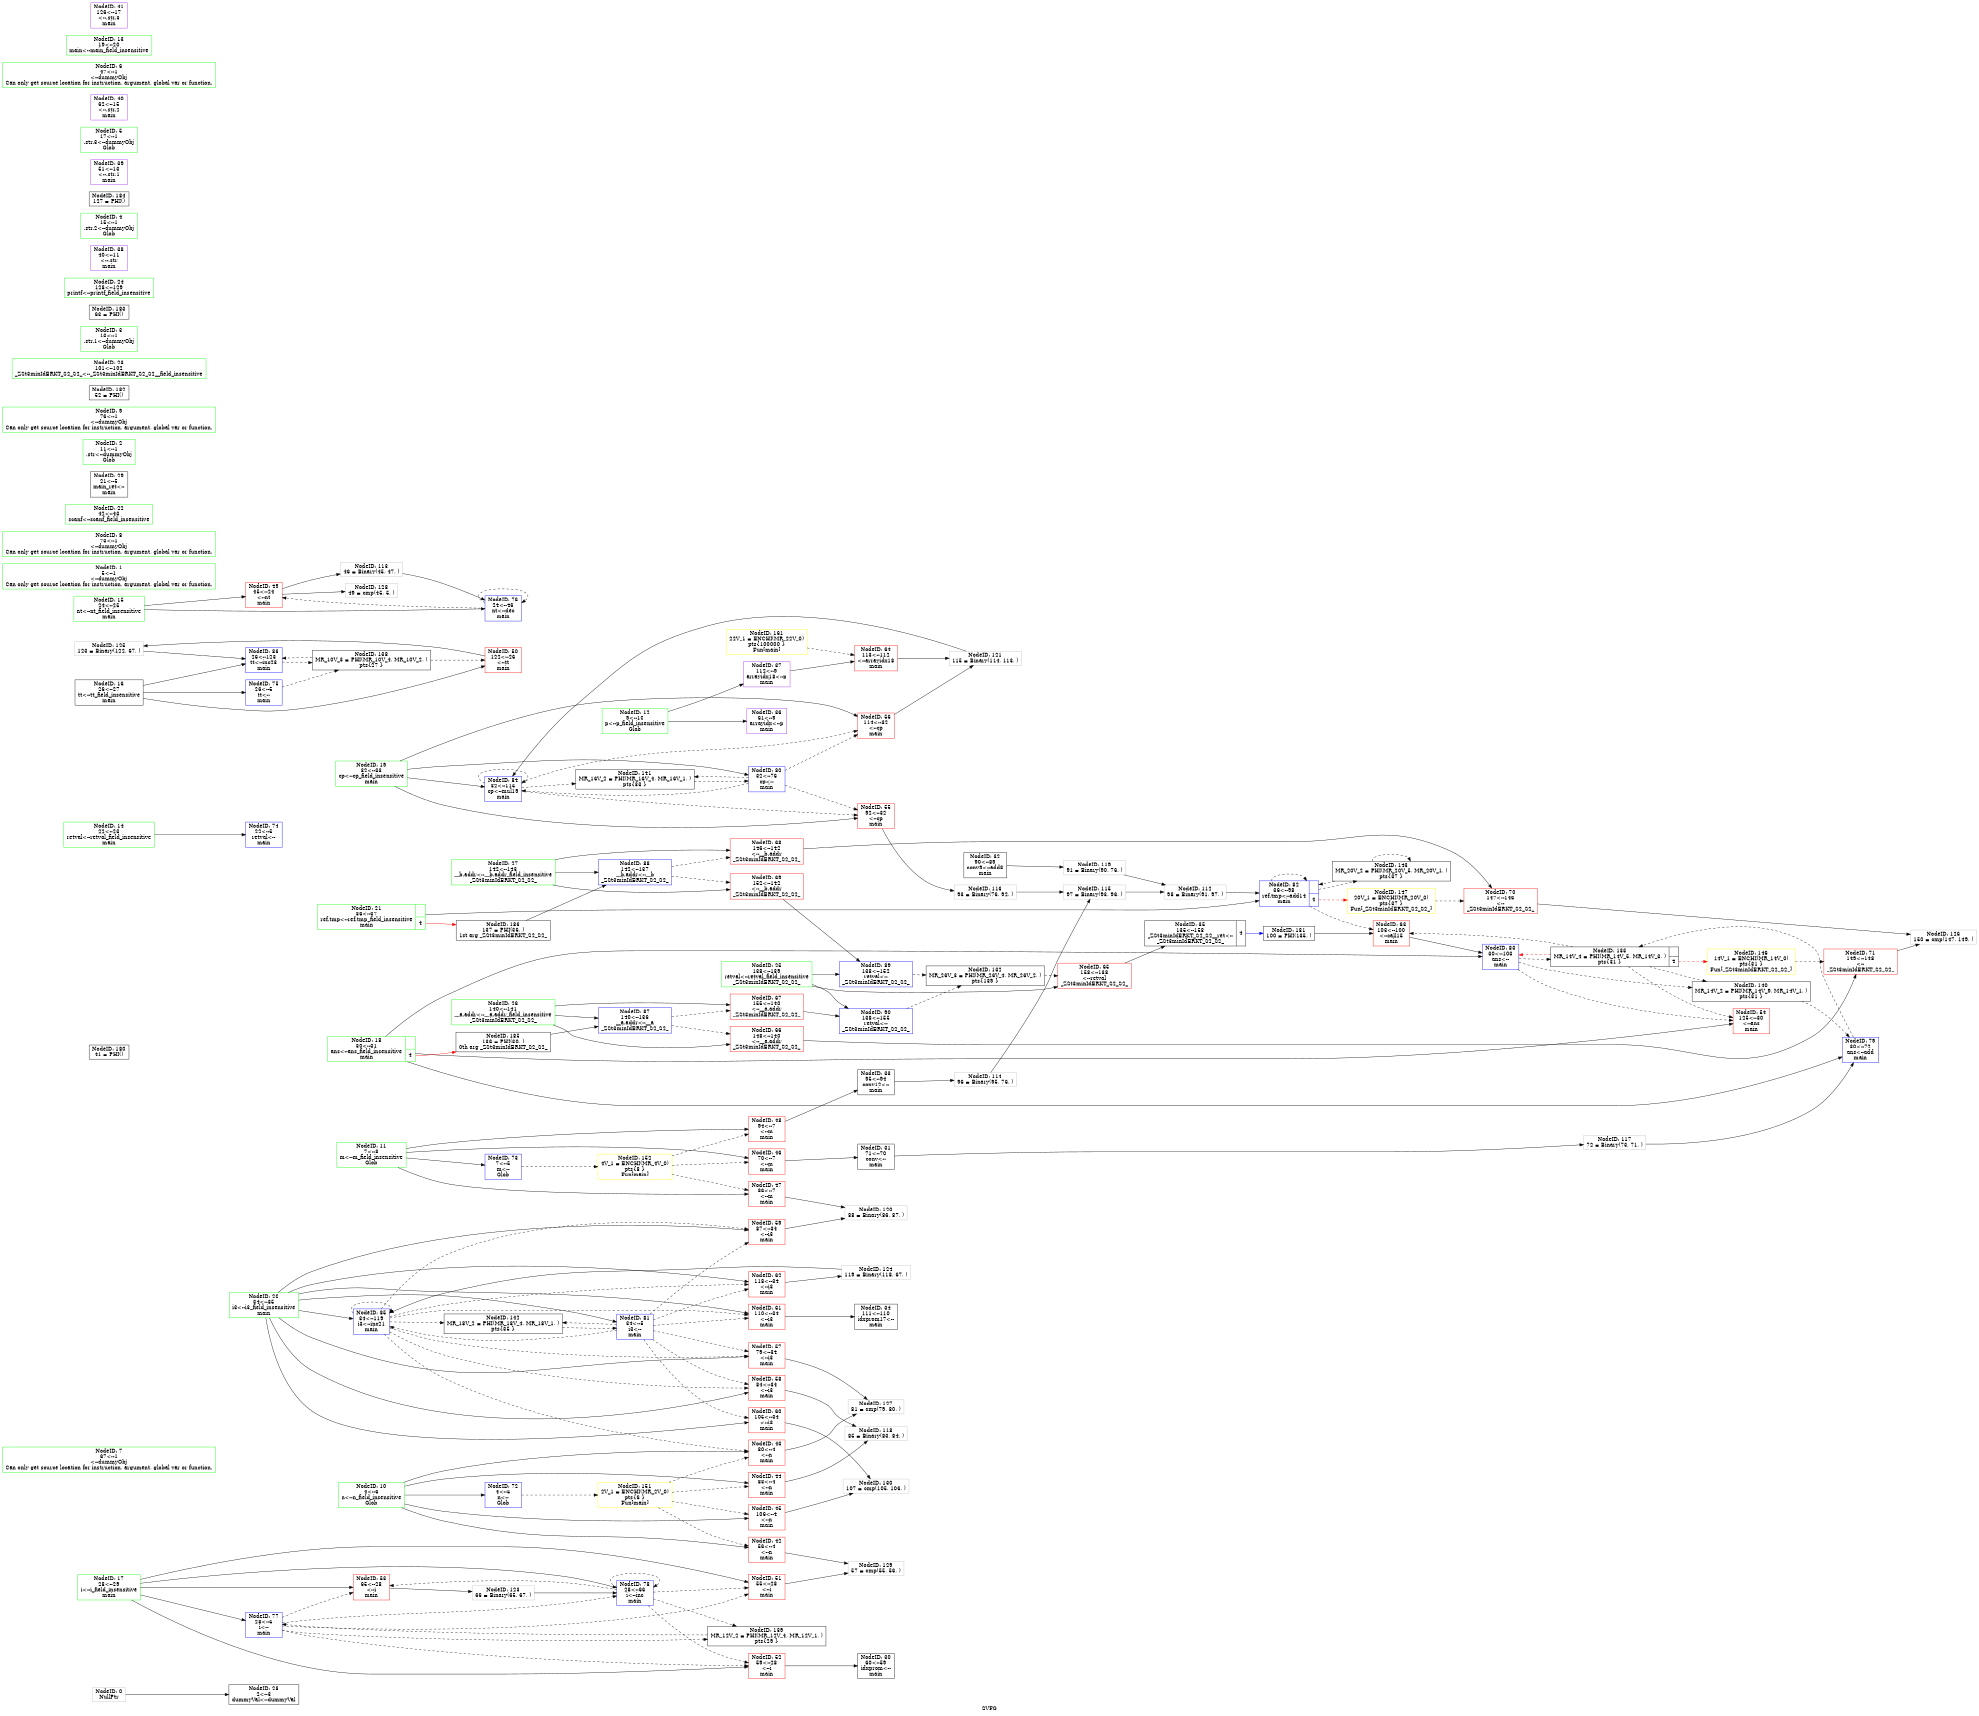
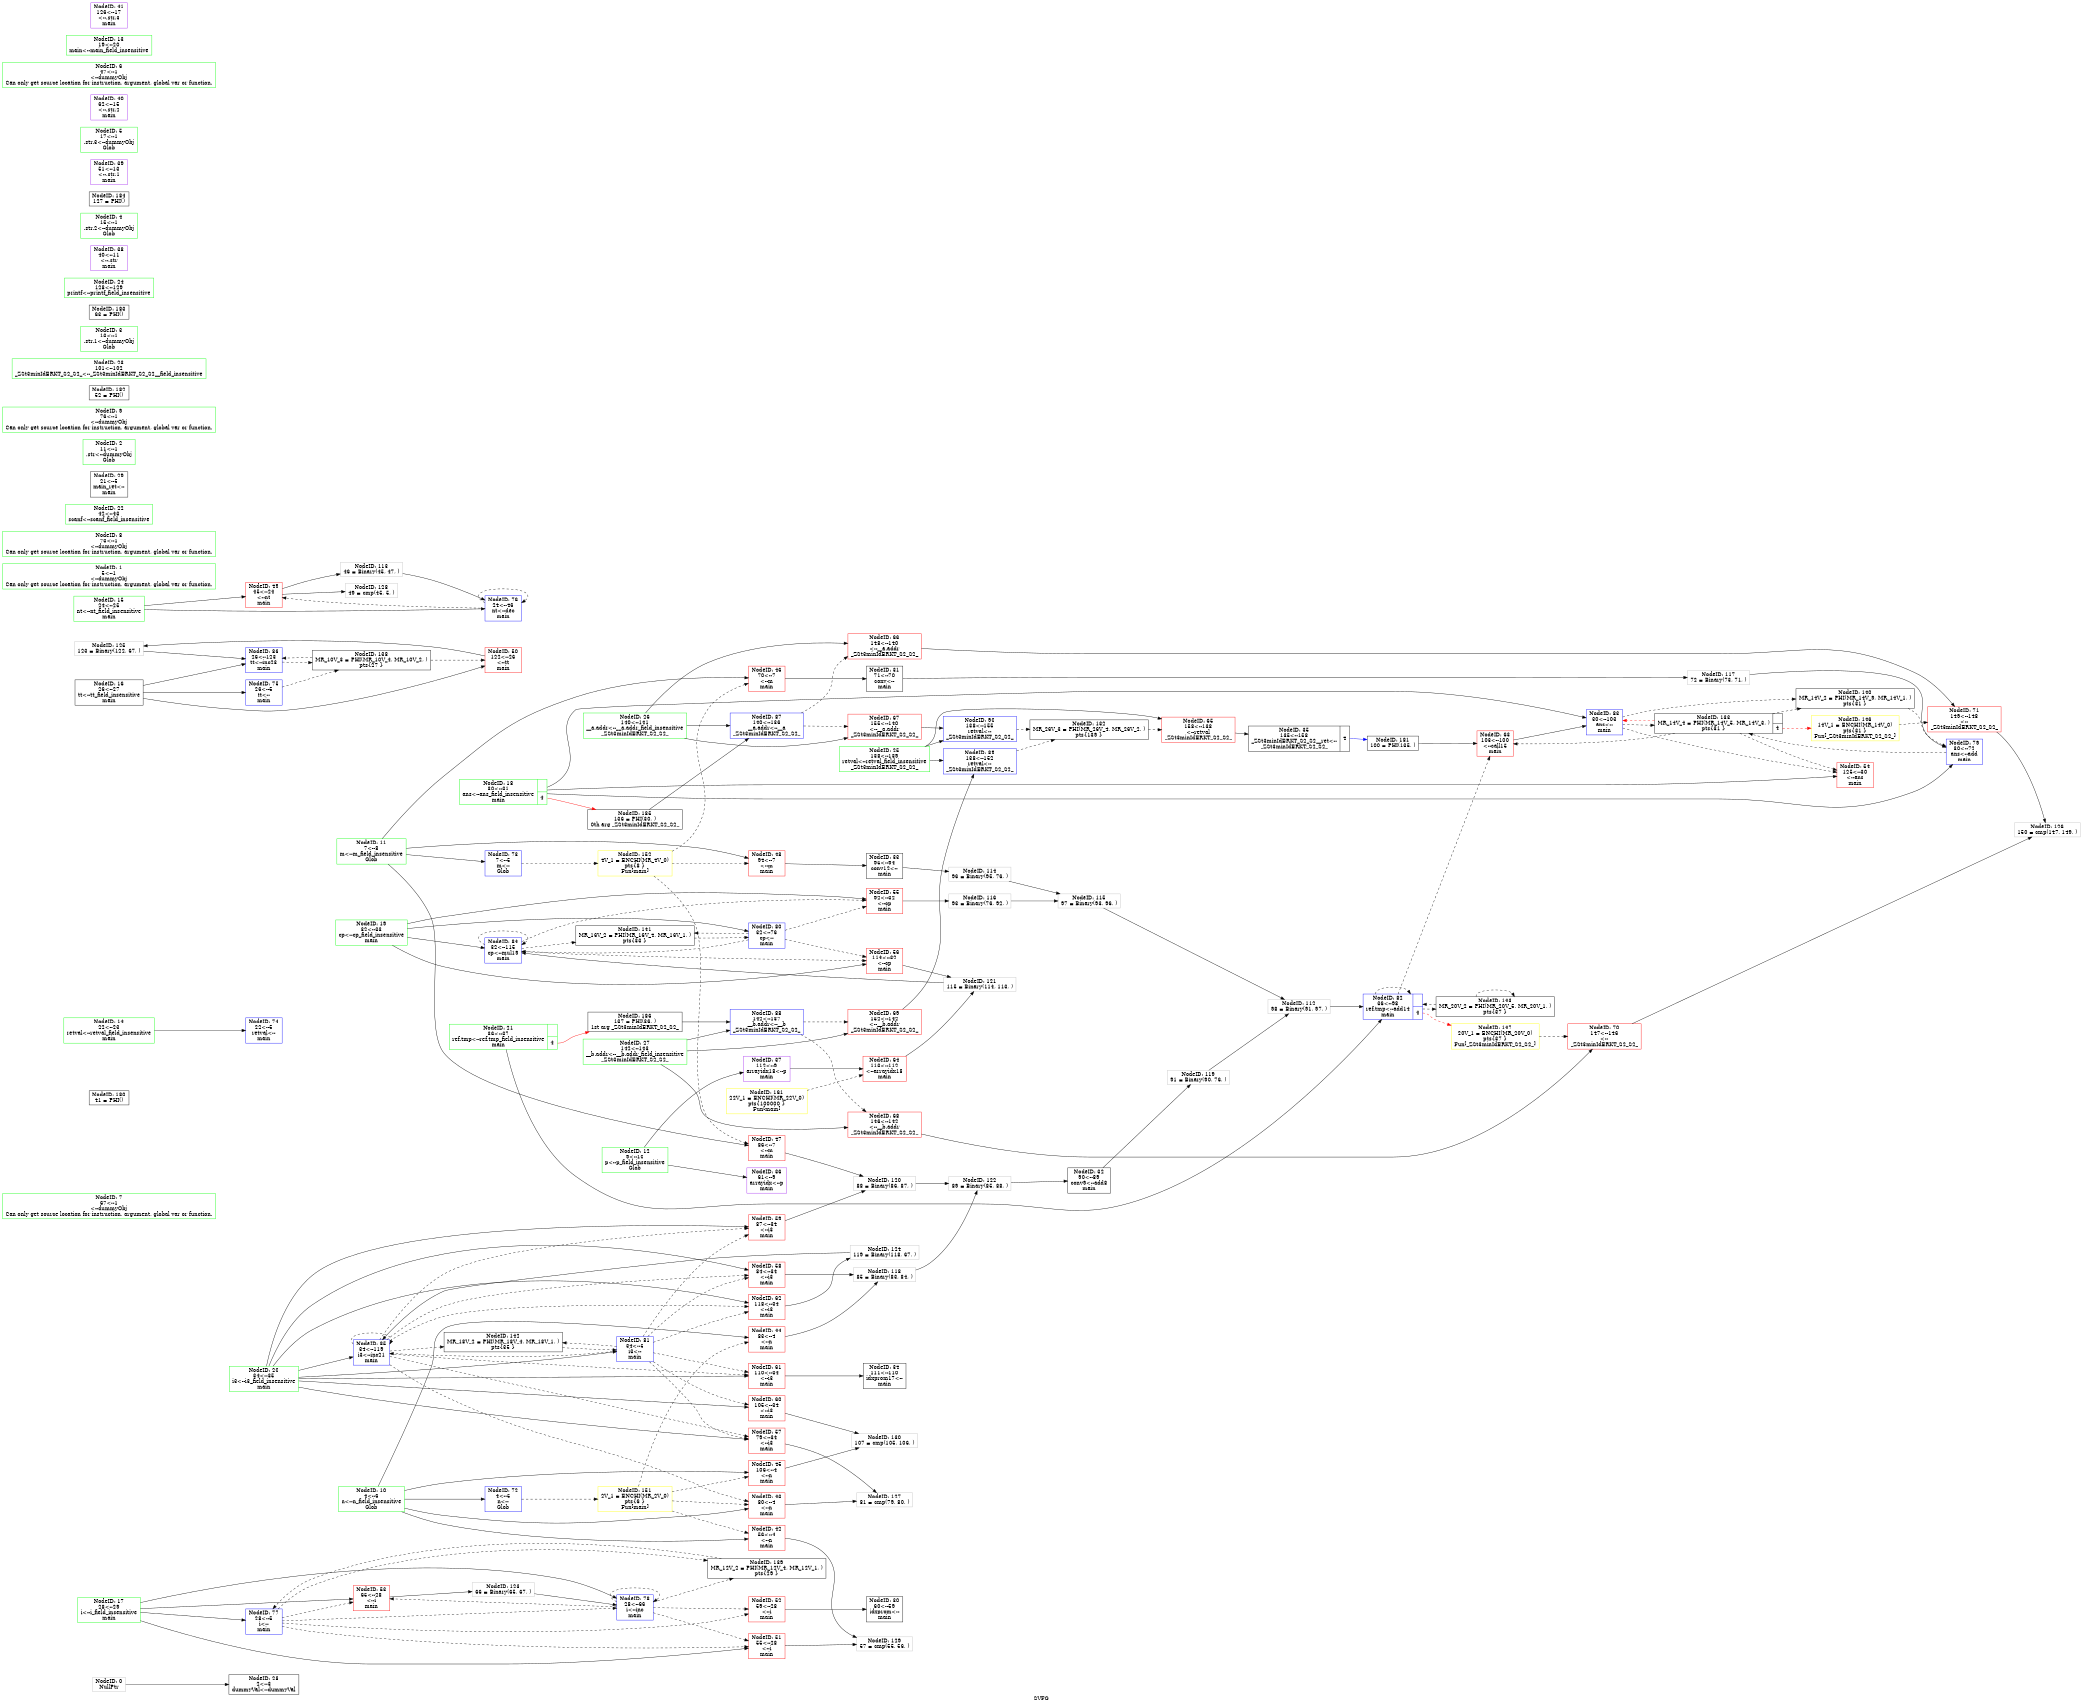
none -> (980, 1183)
(431, 1674) -> none
